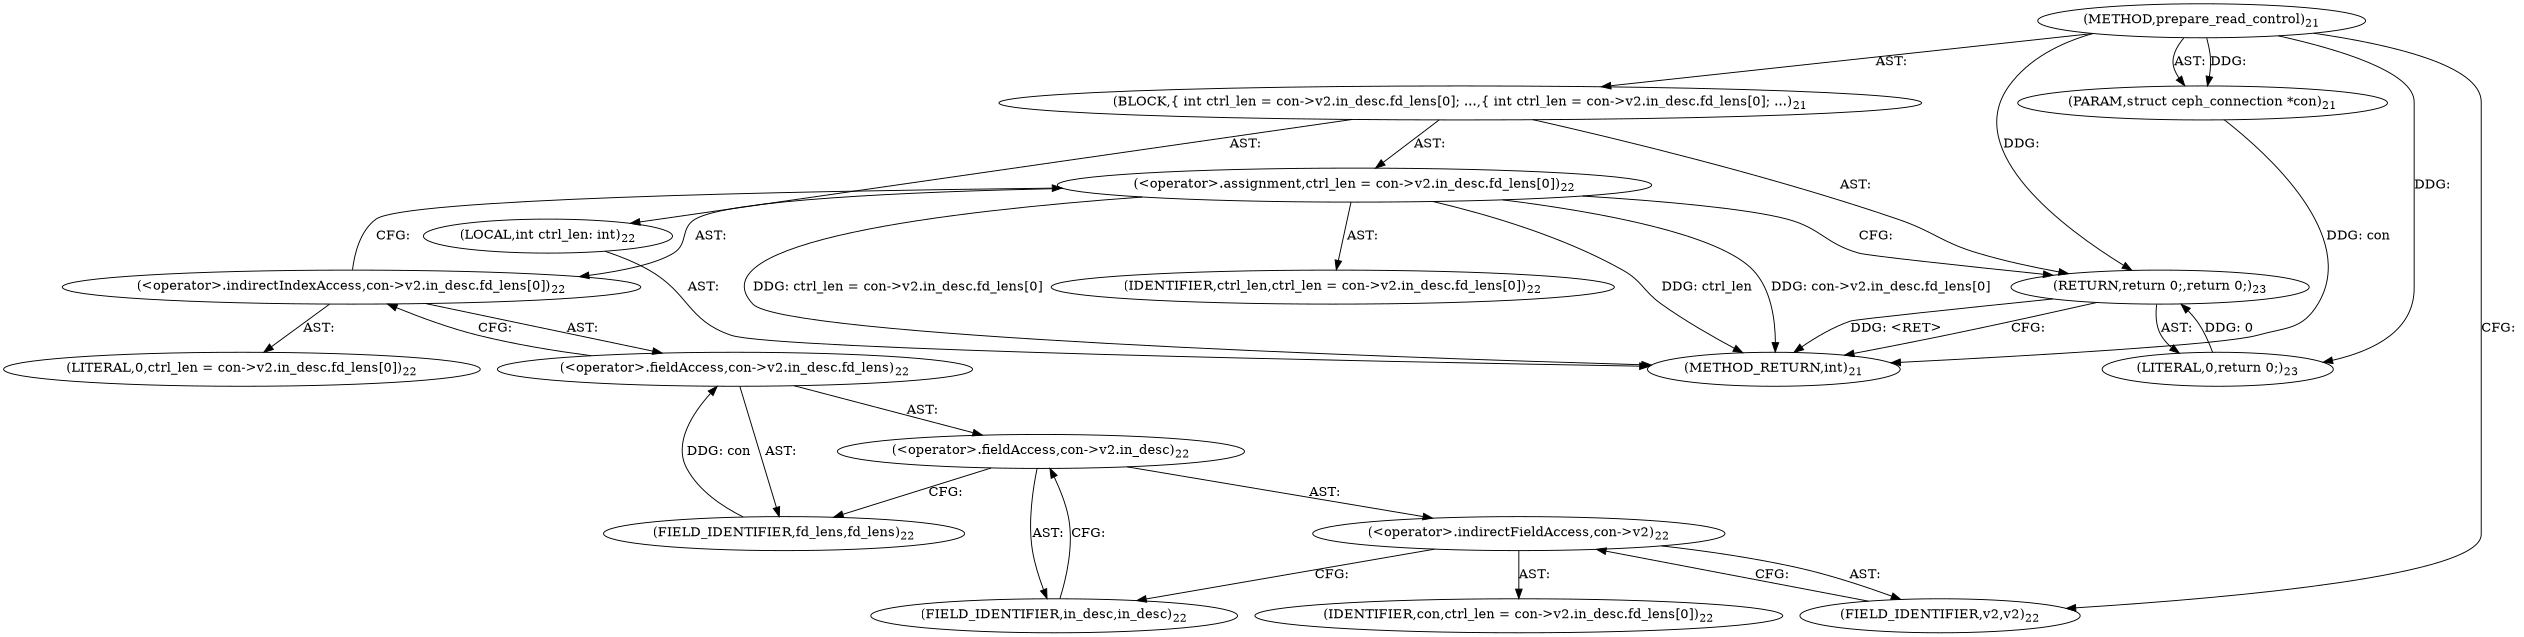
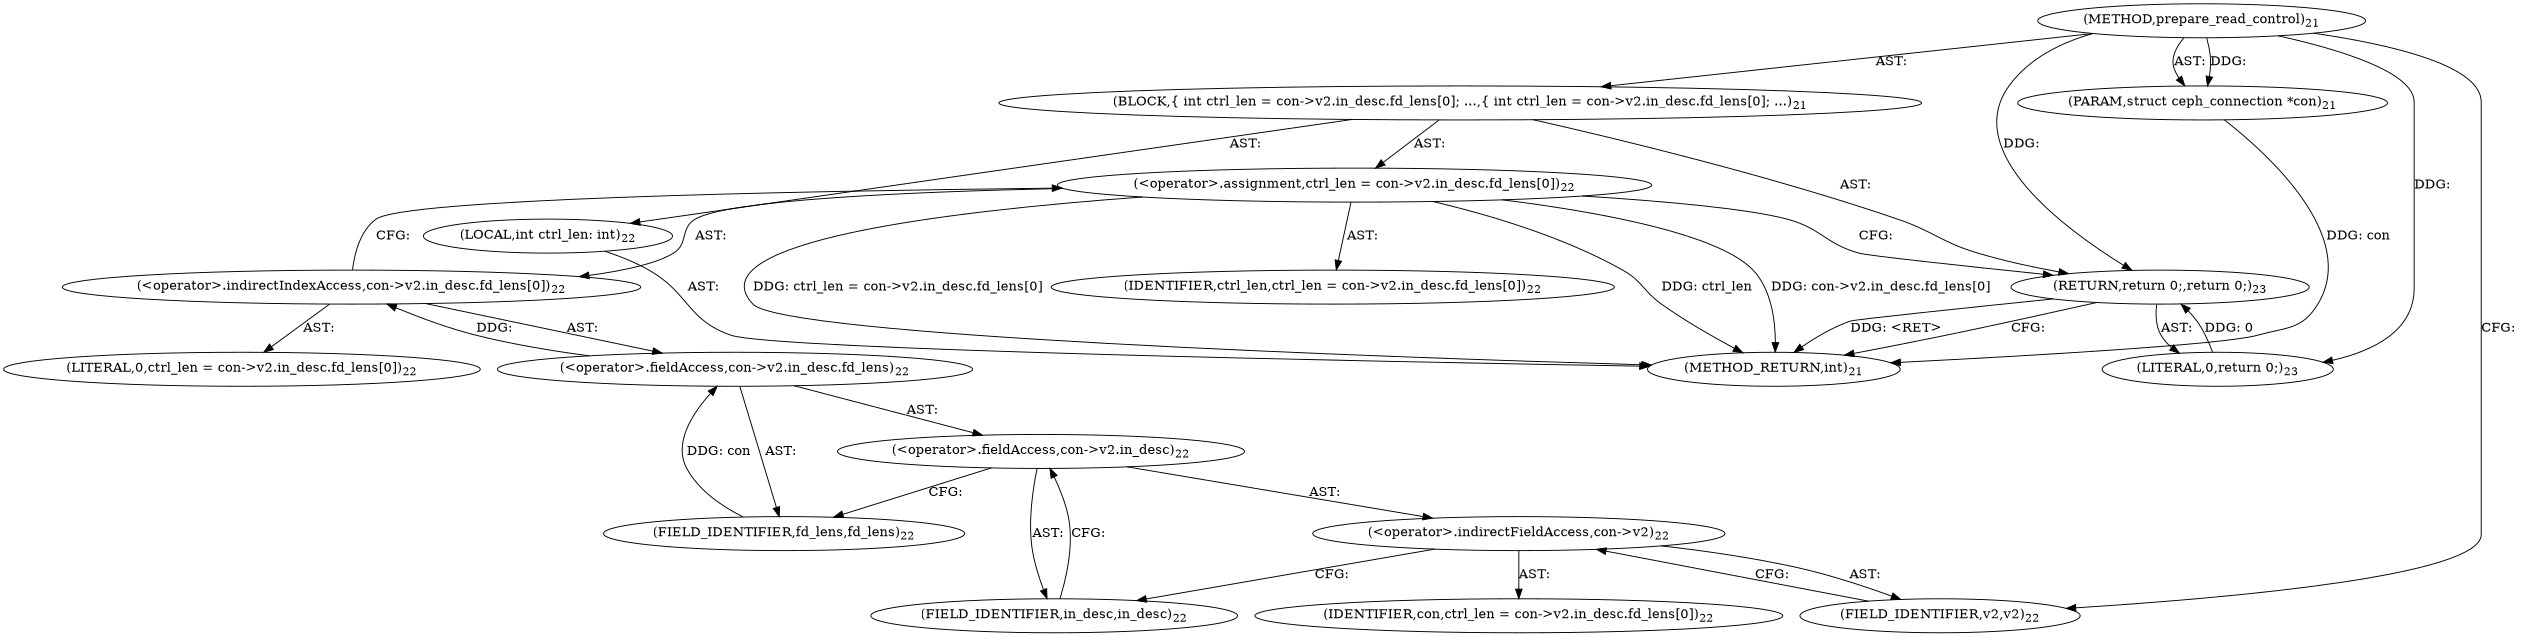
(497, 328) -> (496, 328)
